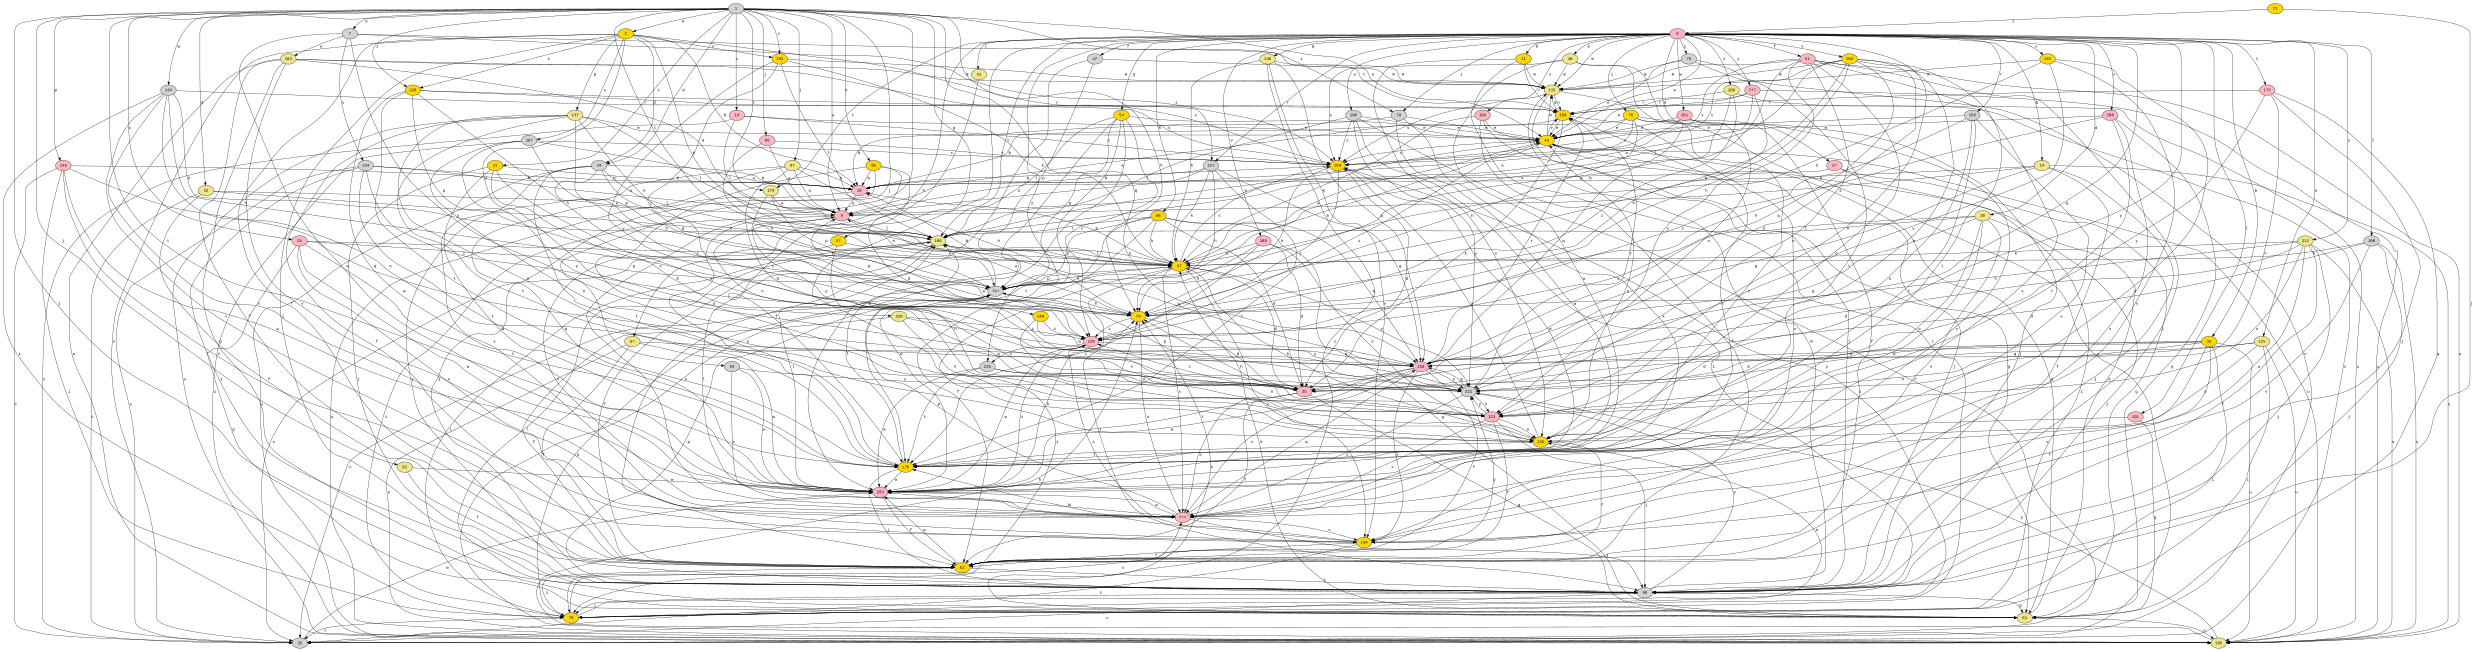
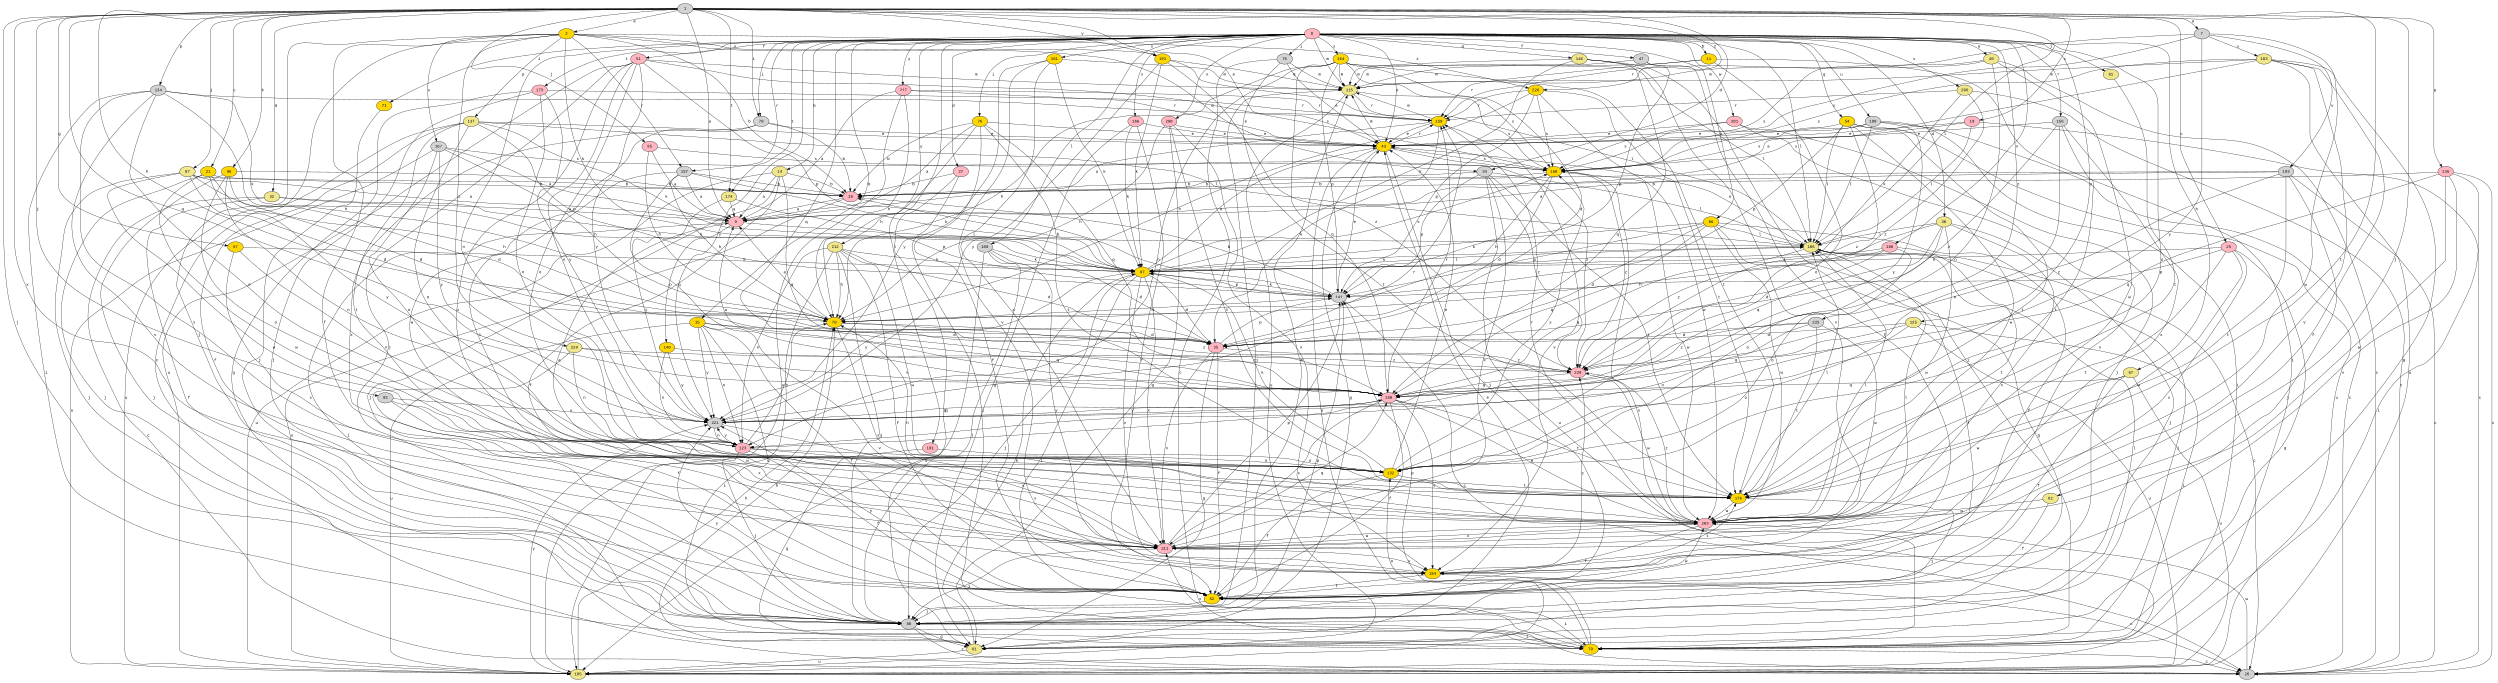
(1978, 21) -> (660, 45)
(1079, 341) -> (907, 373)
(1022, 349) -> (1712, 334)
